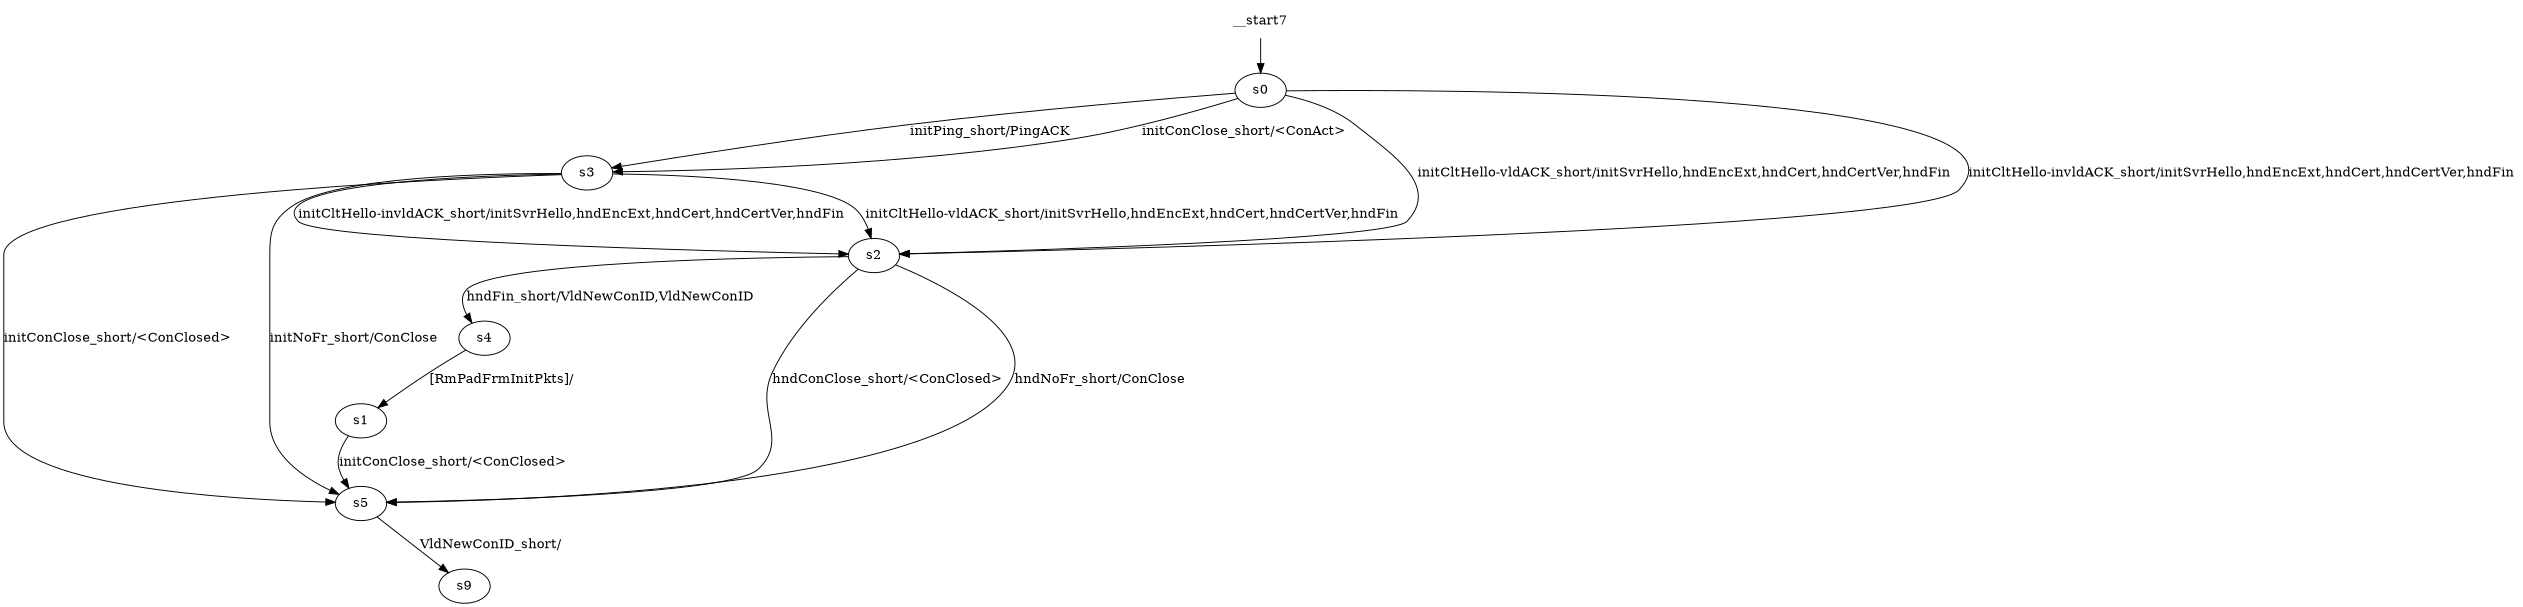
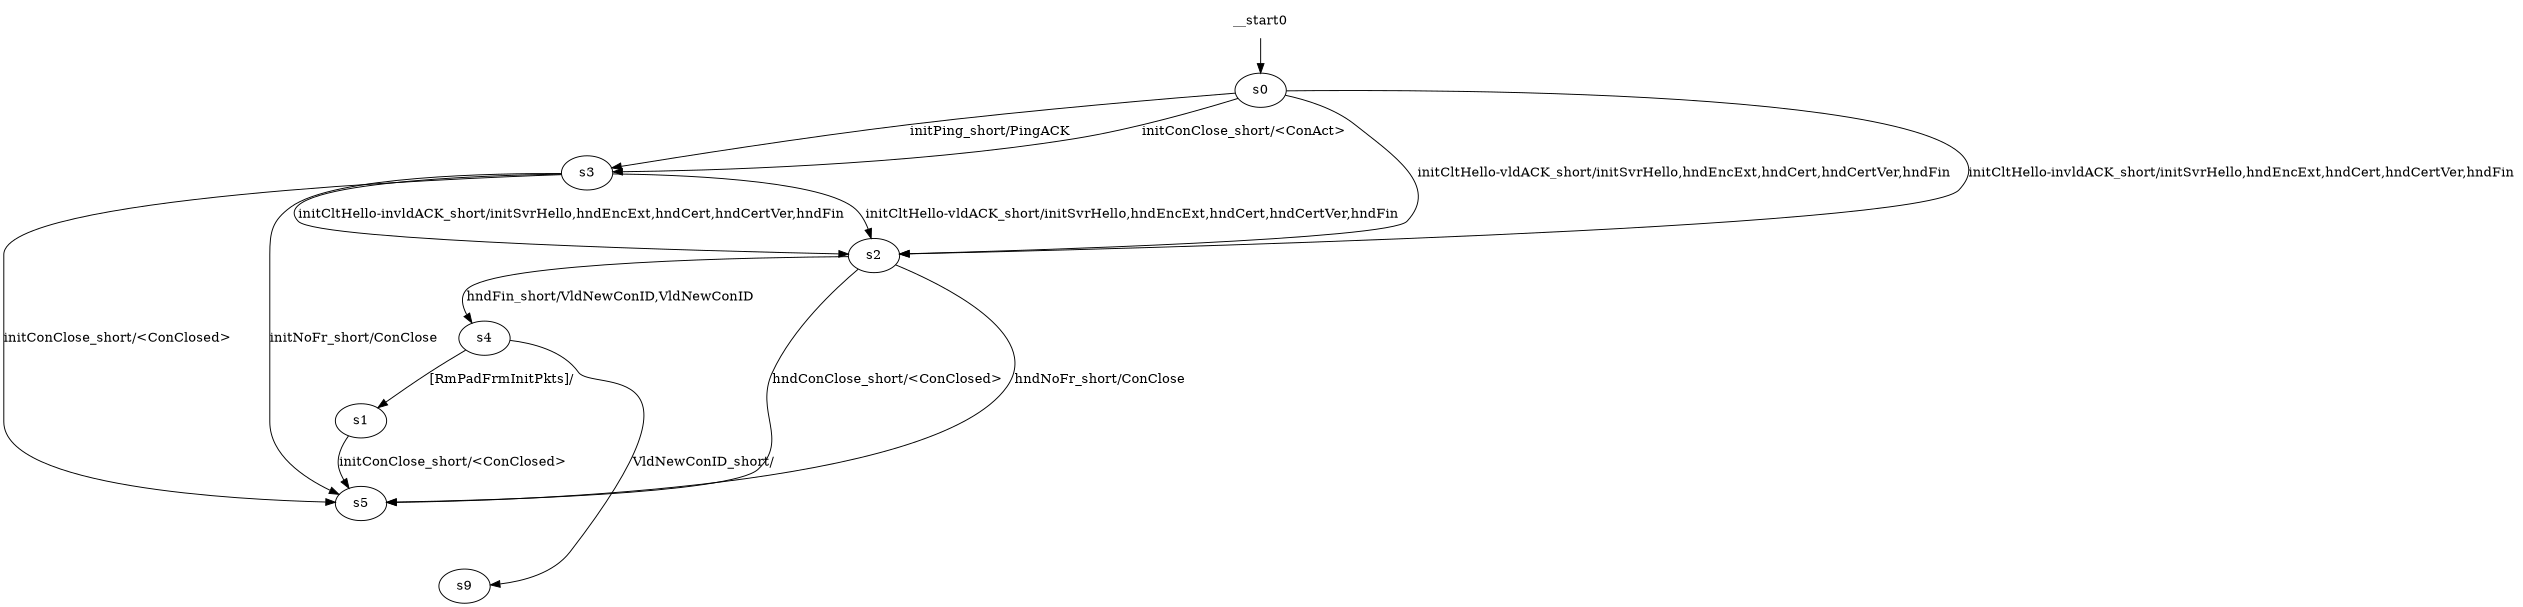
(1261, 21) -> (1261, 21)
(409, 542) -> (634, 450)
